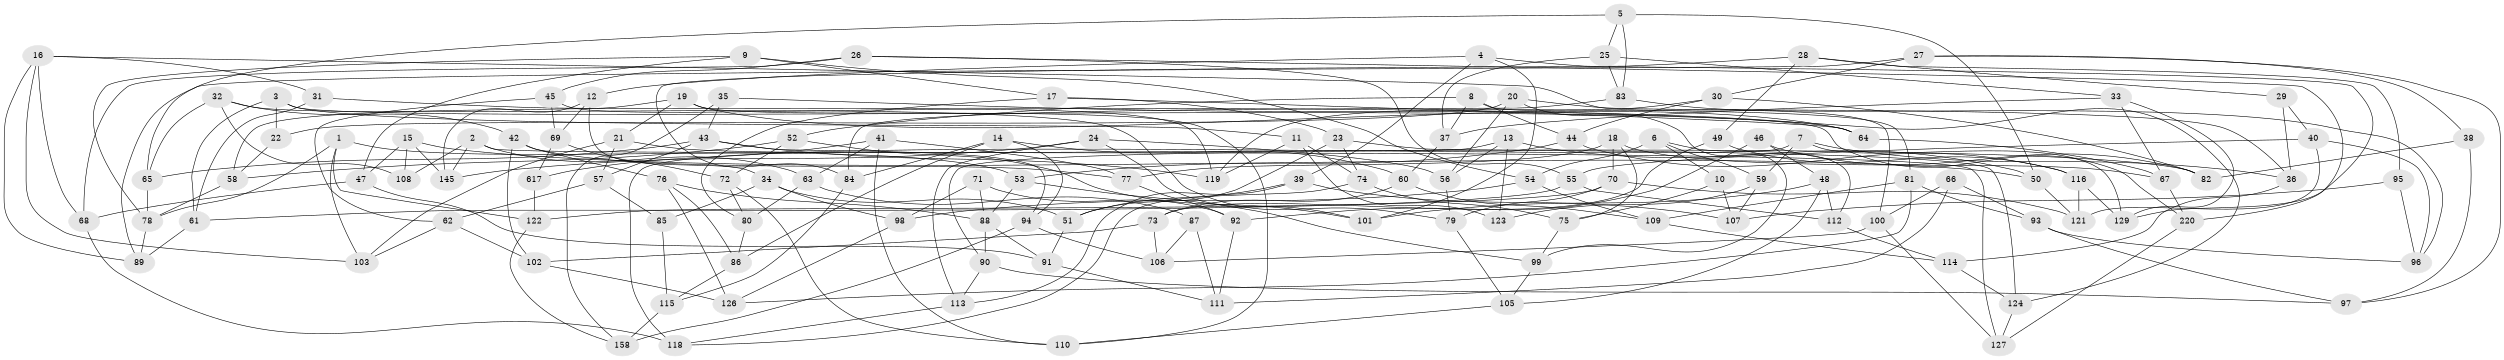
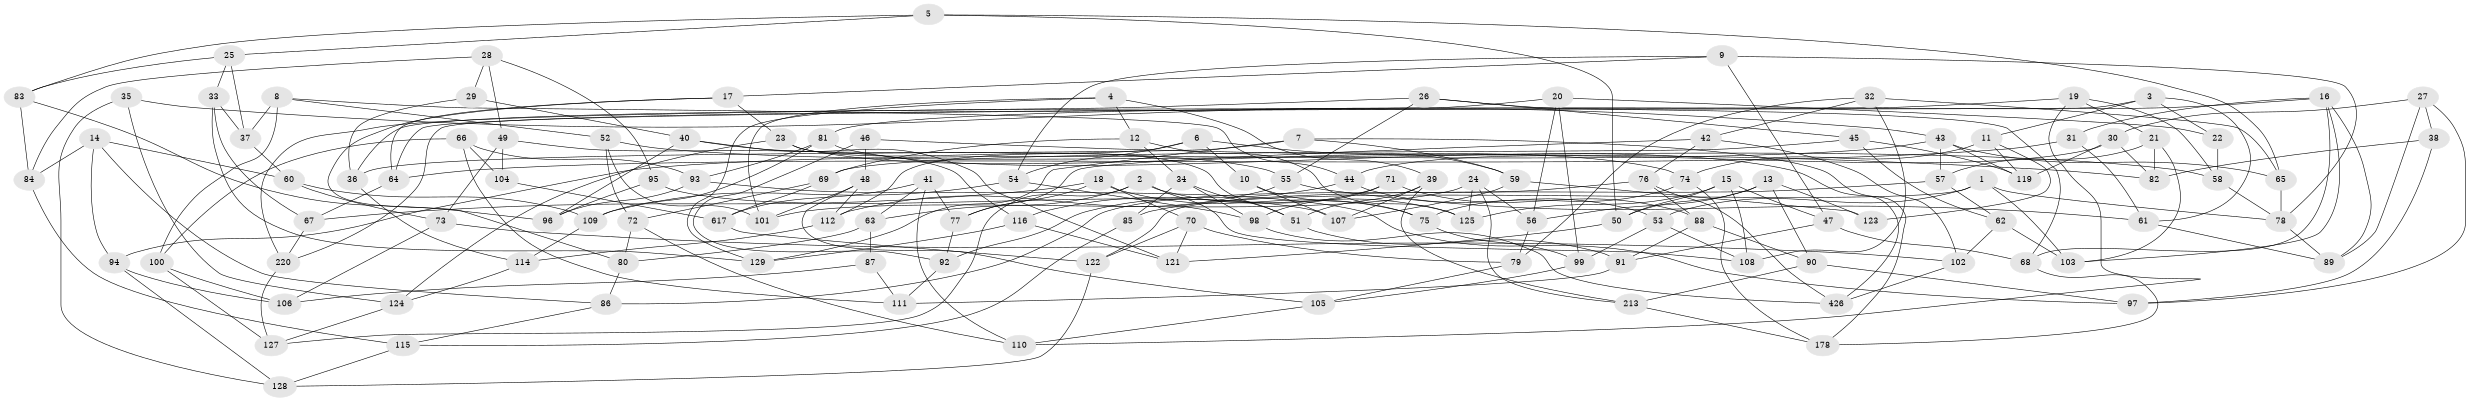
(447, 180) -> (1467, 221)
none -> (502, 180)
(1006, 197) -> (1702, 242)
(729, 304) -> (1837, 304)
(958, 304) -> (1631, 304)
(622, 346) -> (280, 387)
(675, 346) -> (1823, 346)
